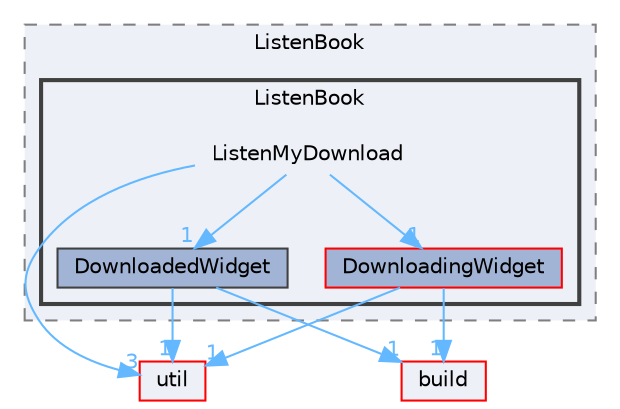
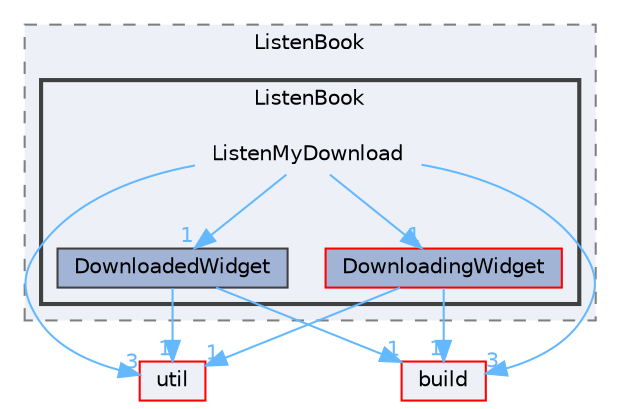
none -> (564, 229)
